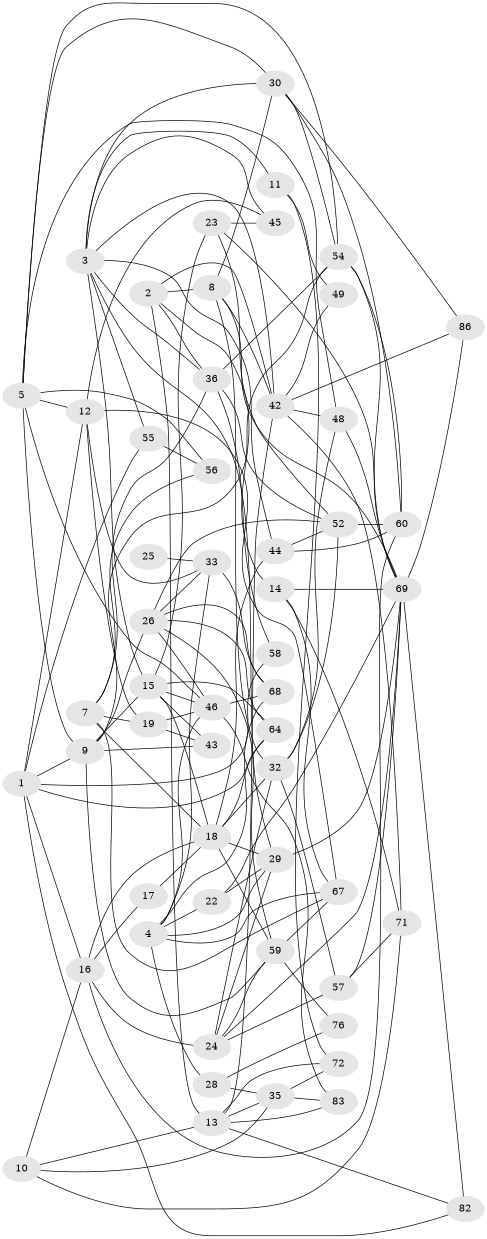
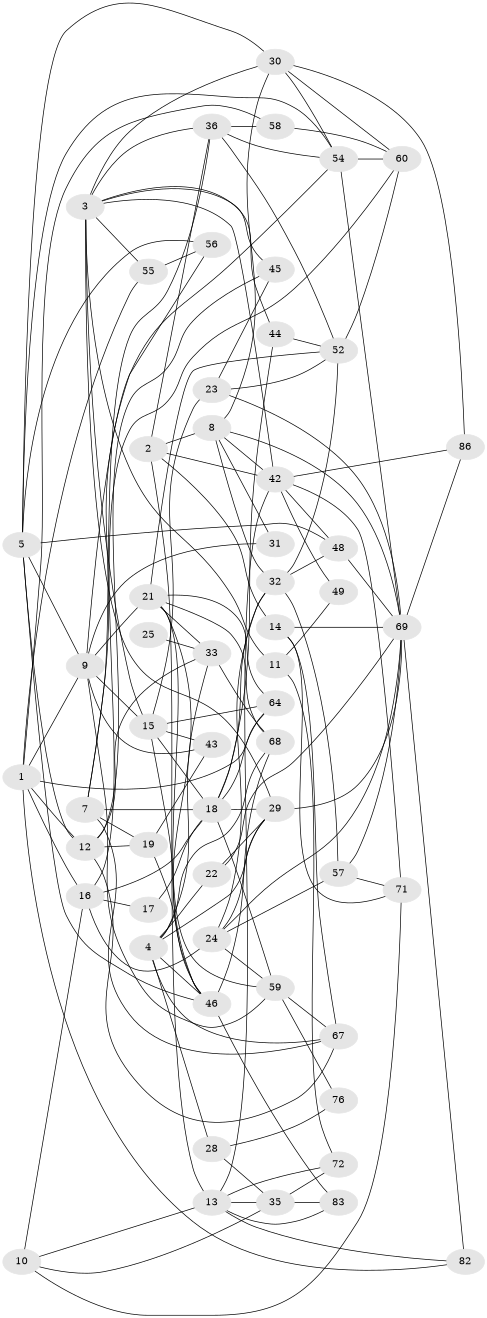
none -> (275, 544)
(344, 546) -> (342, 136)
(149, 622) -> (149, 597)
